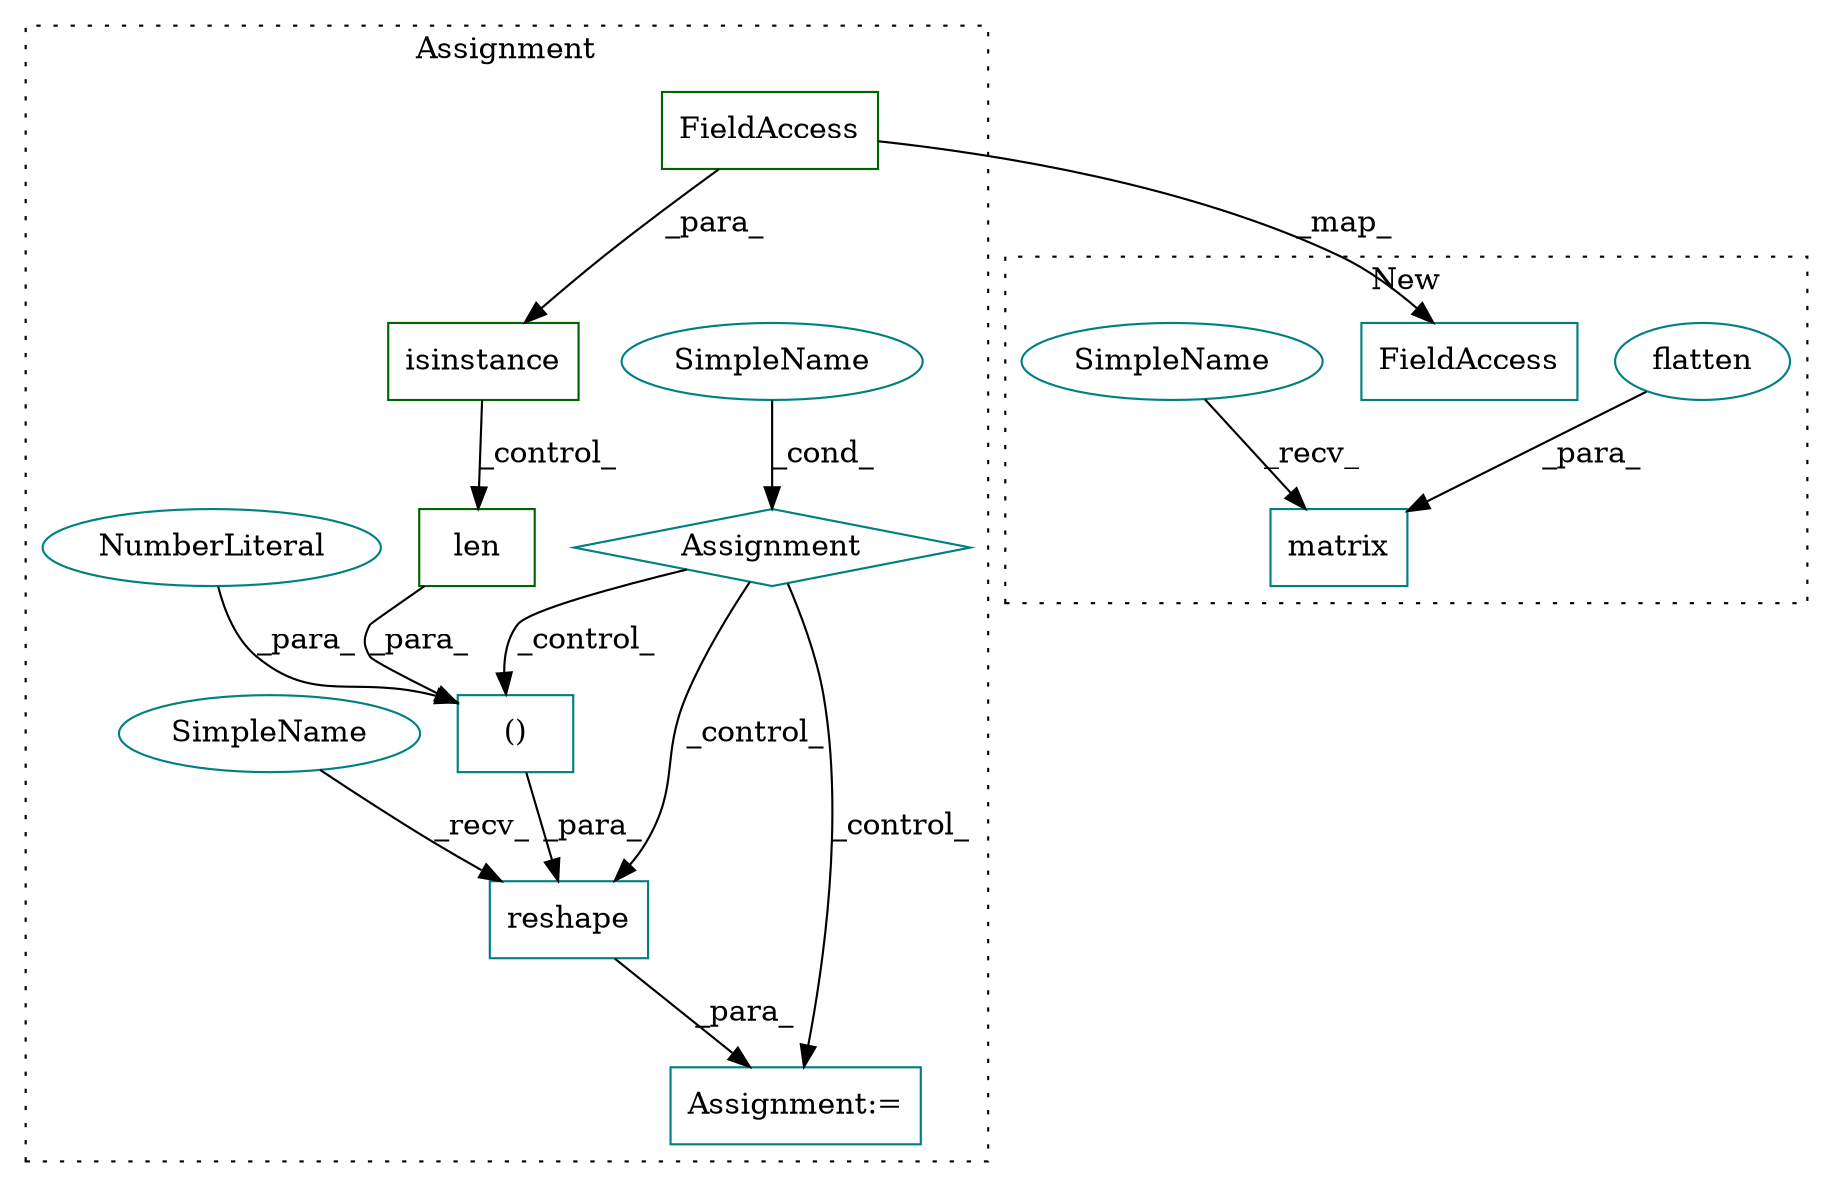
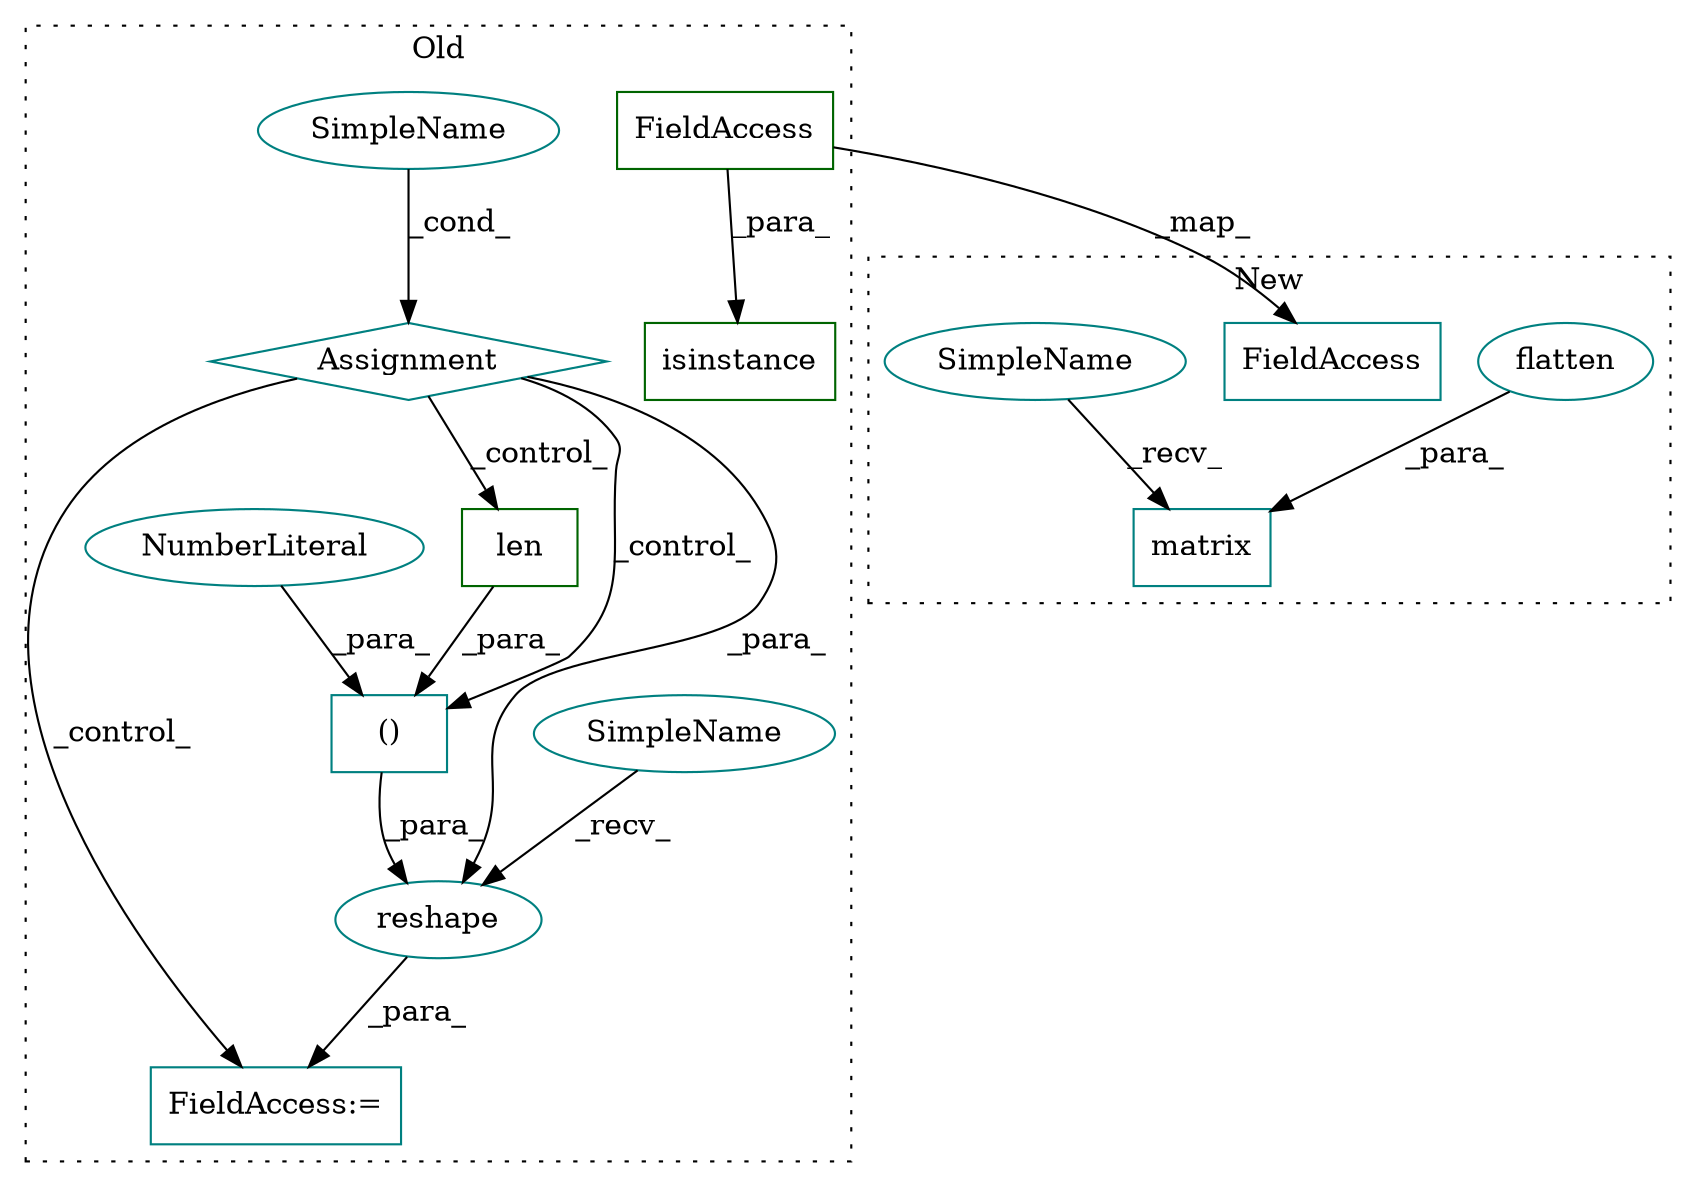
(507, 50) -> (438, 50)
(481, 444) -> (457, 443)
(755, 734) -> (776, 641)
(569, 920) -> (438, 920)
(796, 1106) -> (276, 1106)
